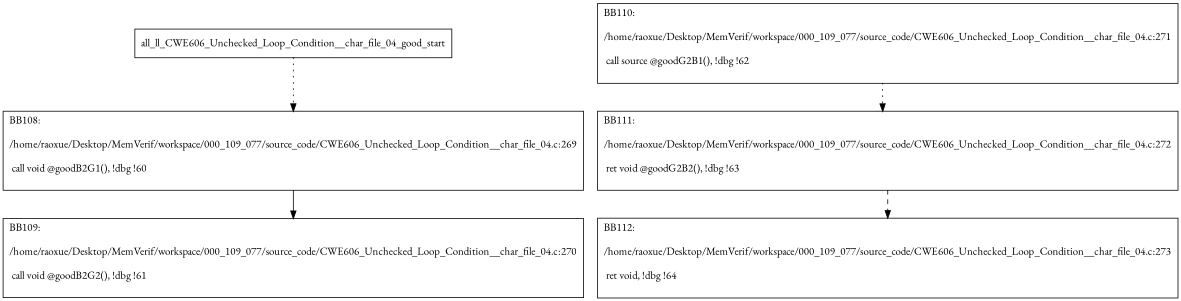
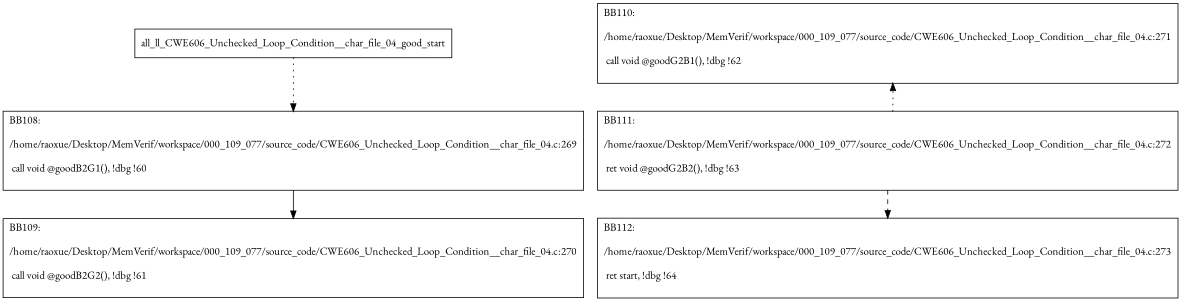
(677, 61) -> (673, 61)
(883, 93) -> (893, 101)
(640, 276) -> (640, 276)
